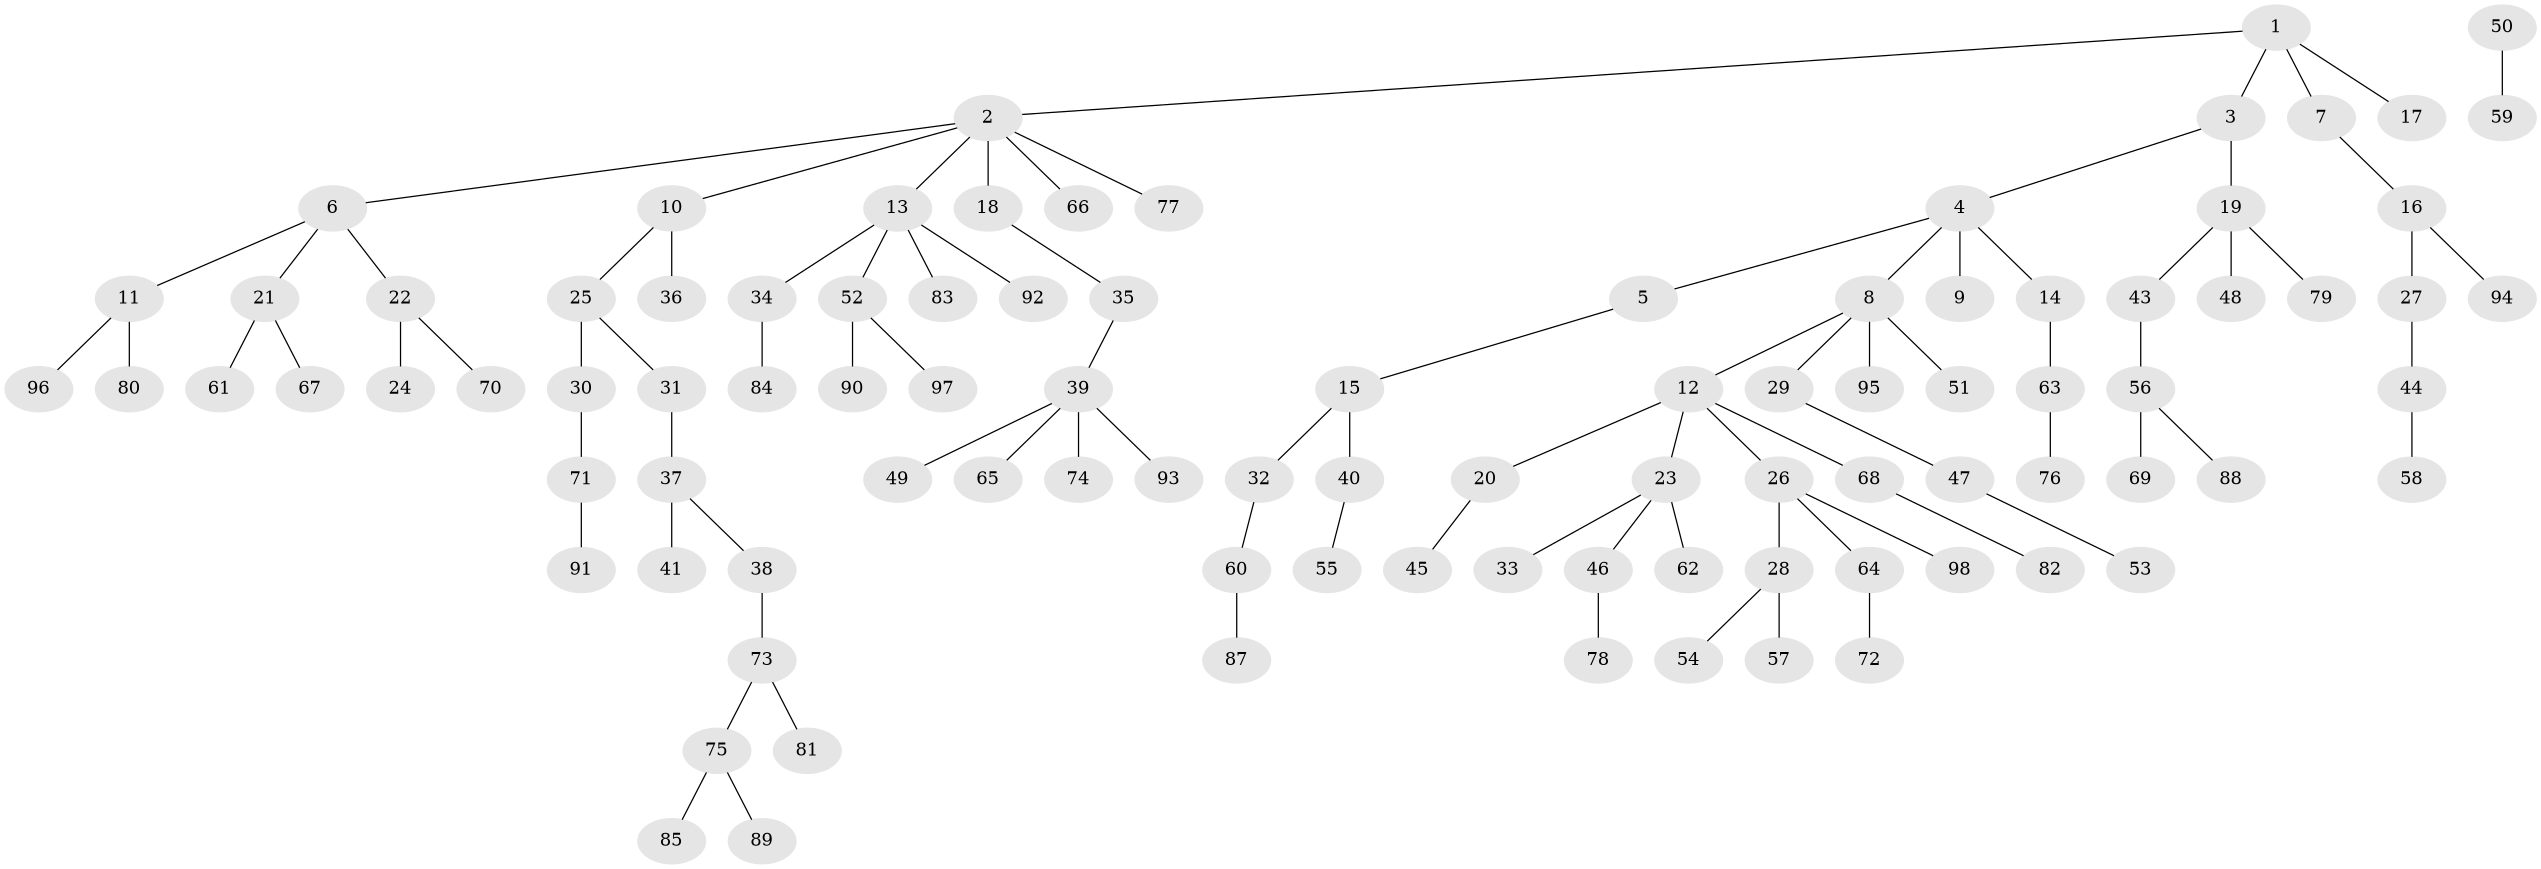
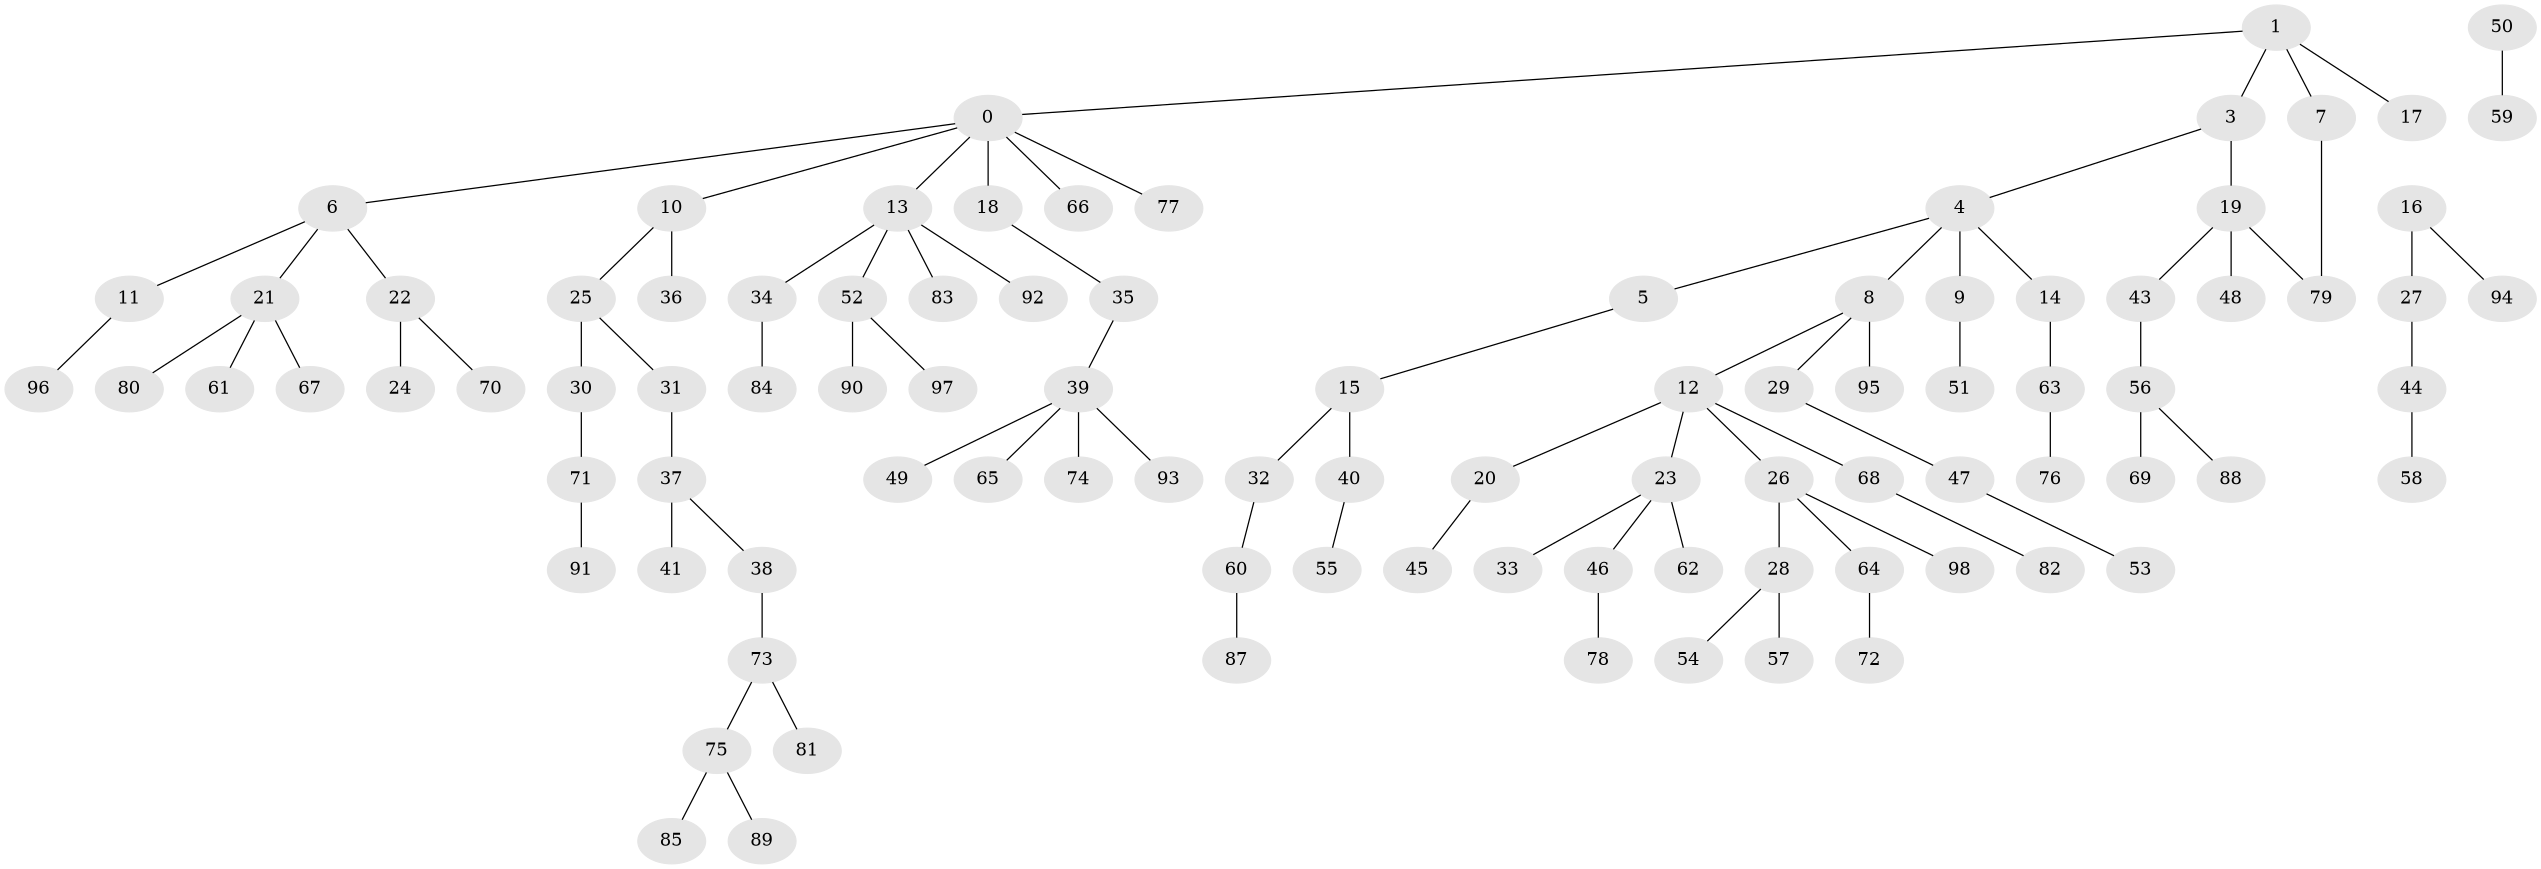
(988, 118) -> (988, 118)
(2367, 163) -> (2322, 208)
(129, 344) -> (197, 344)
(1915, 344) -> (1960, 344)
